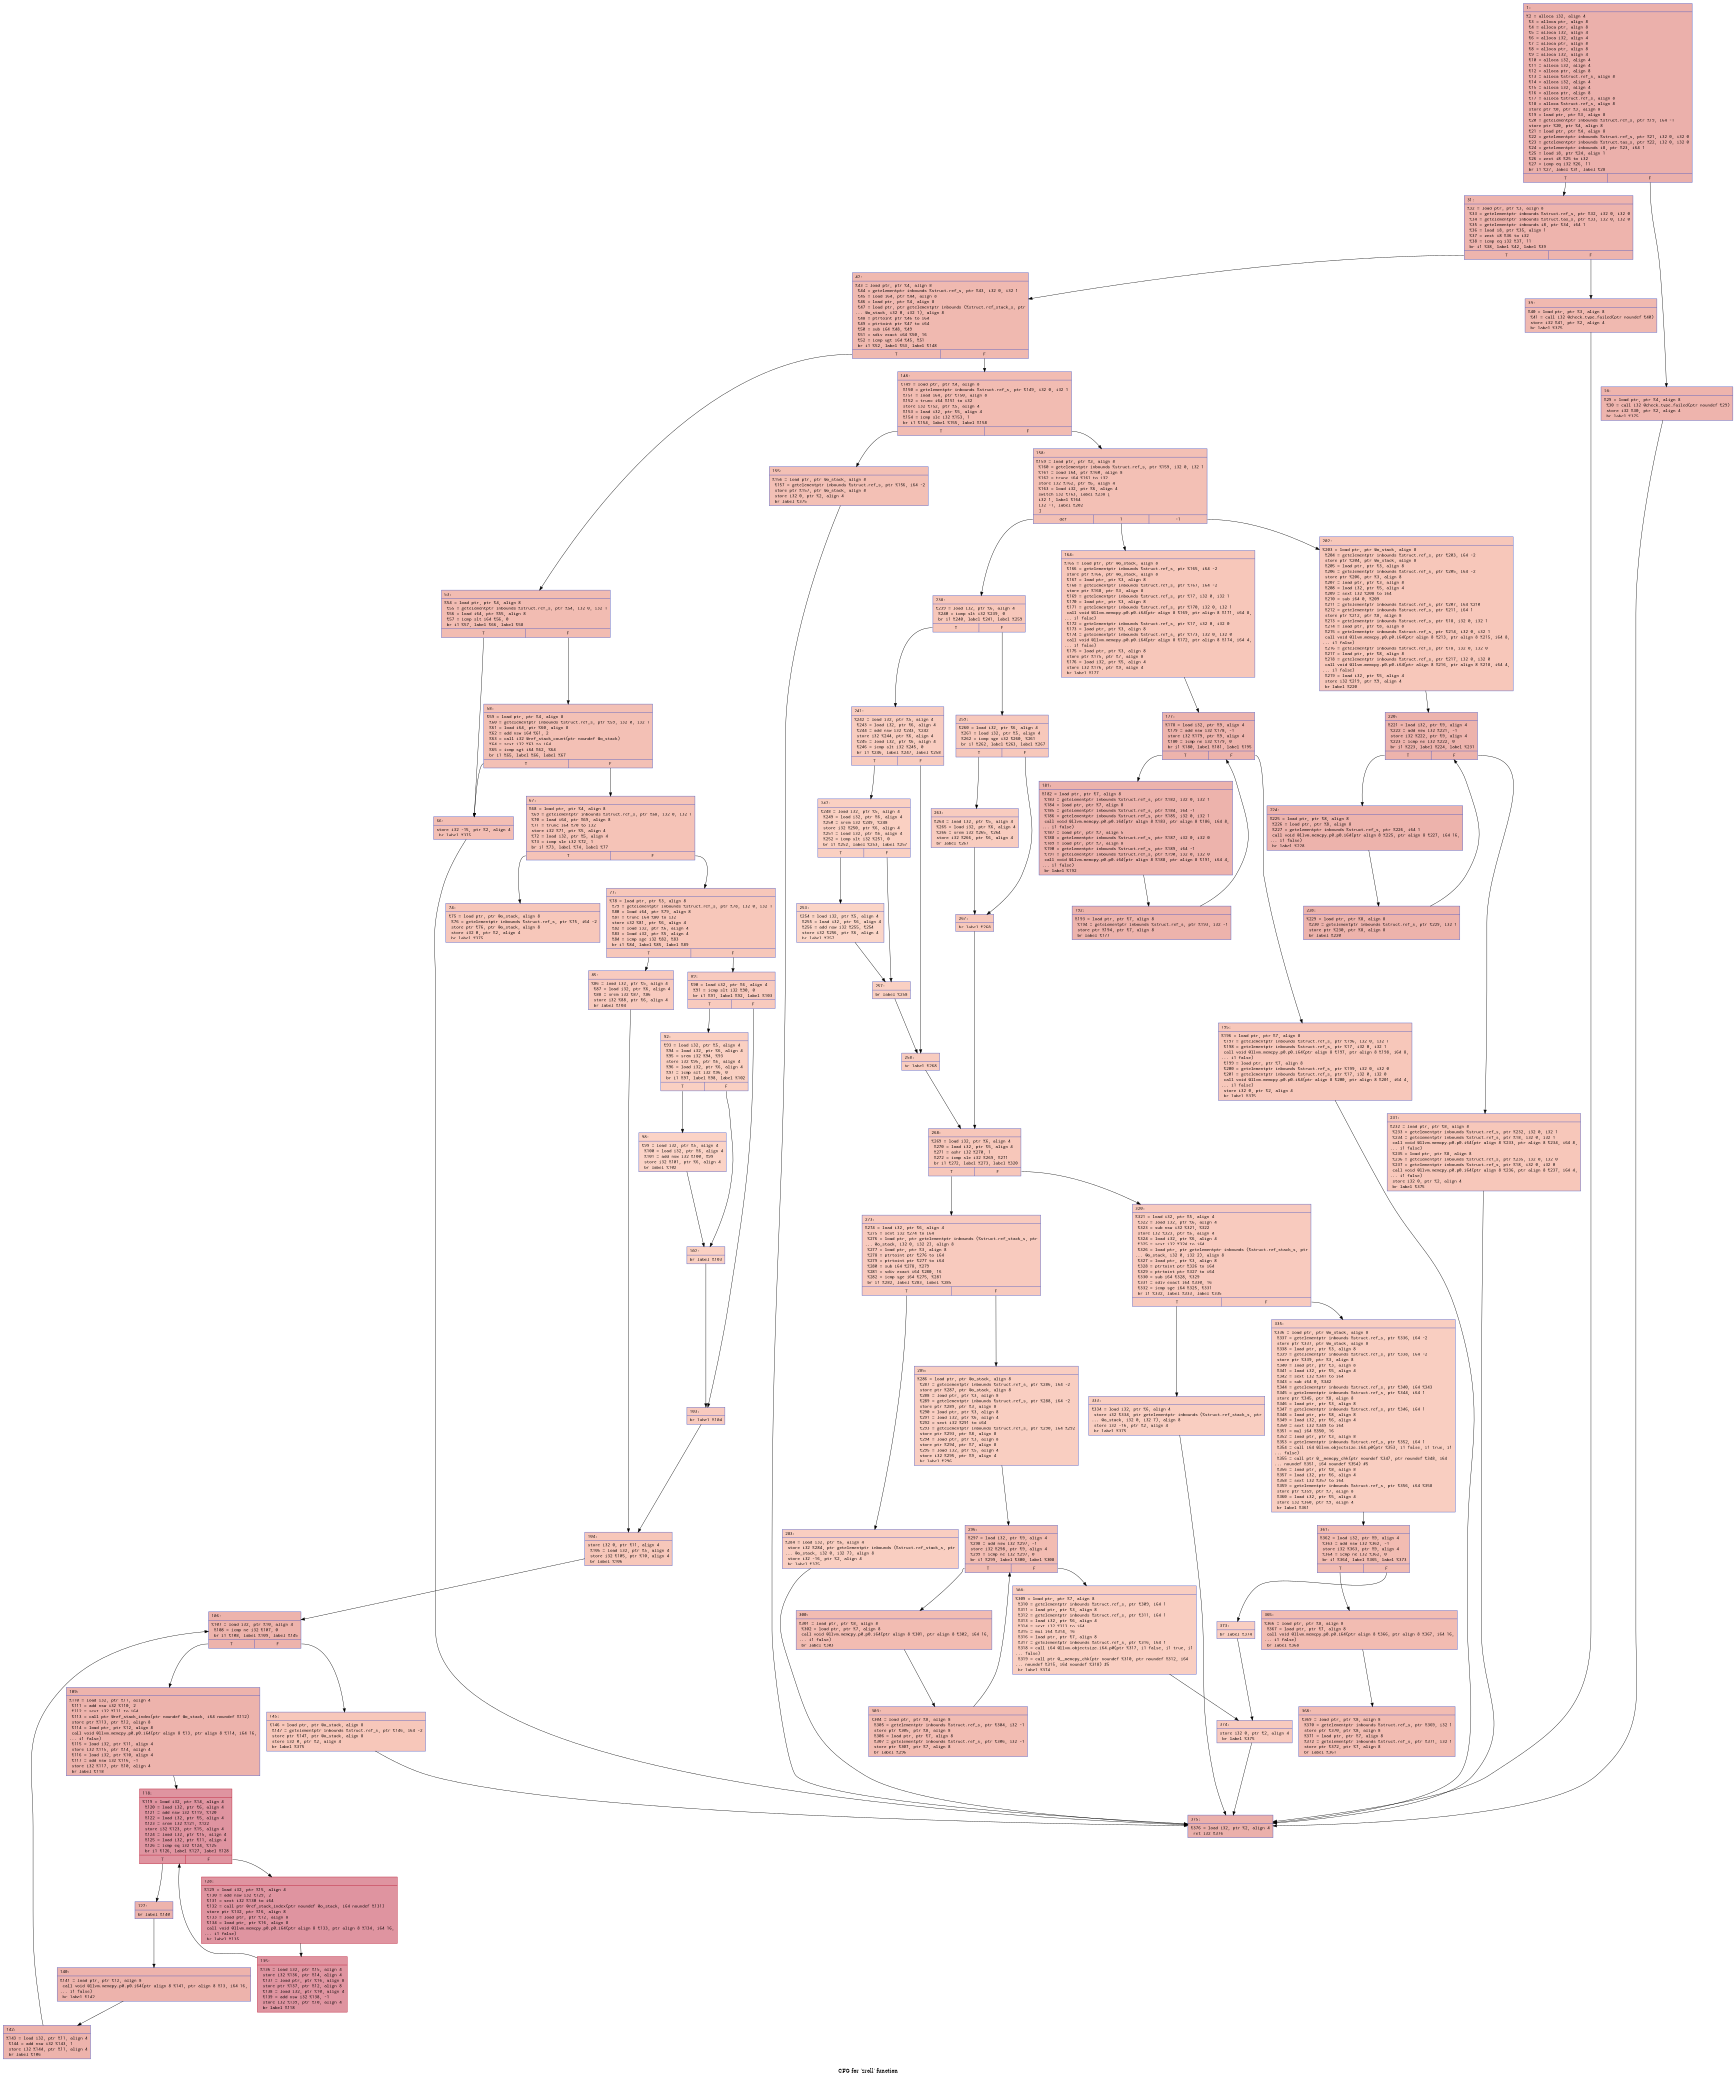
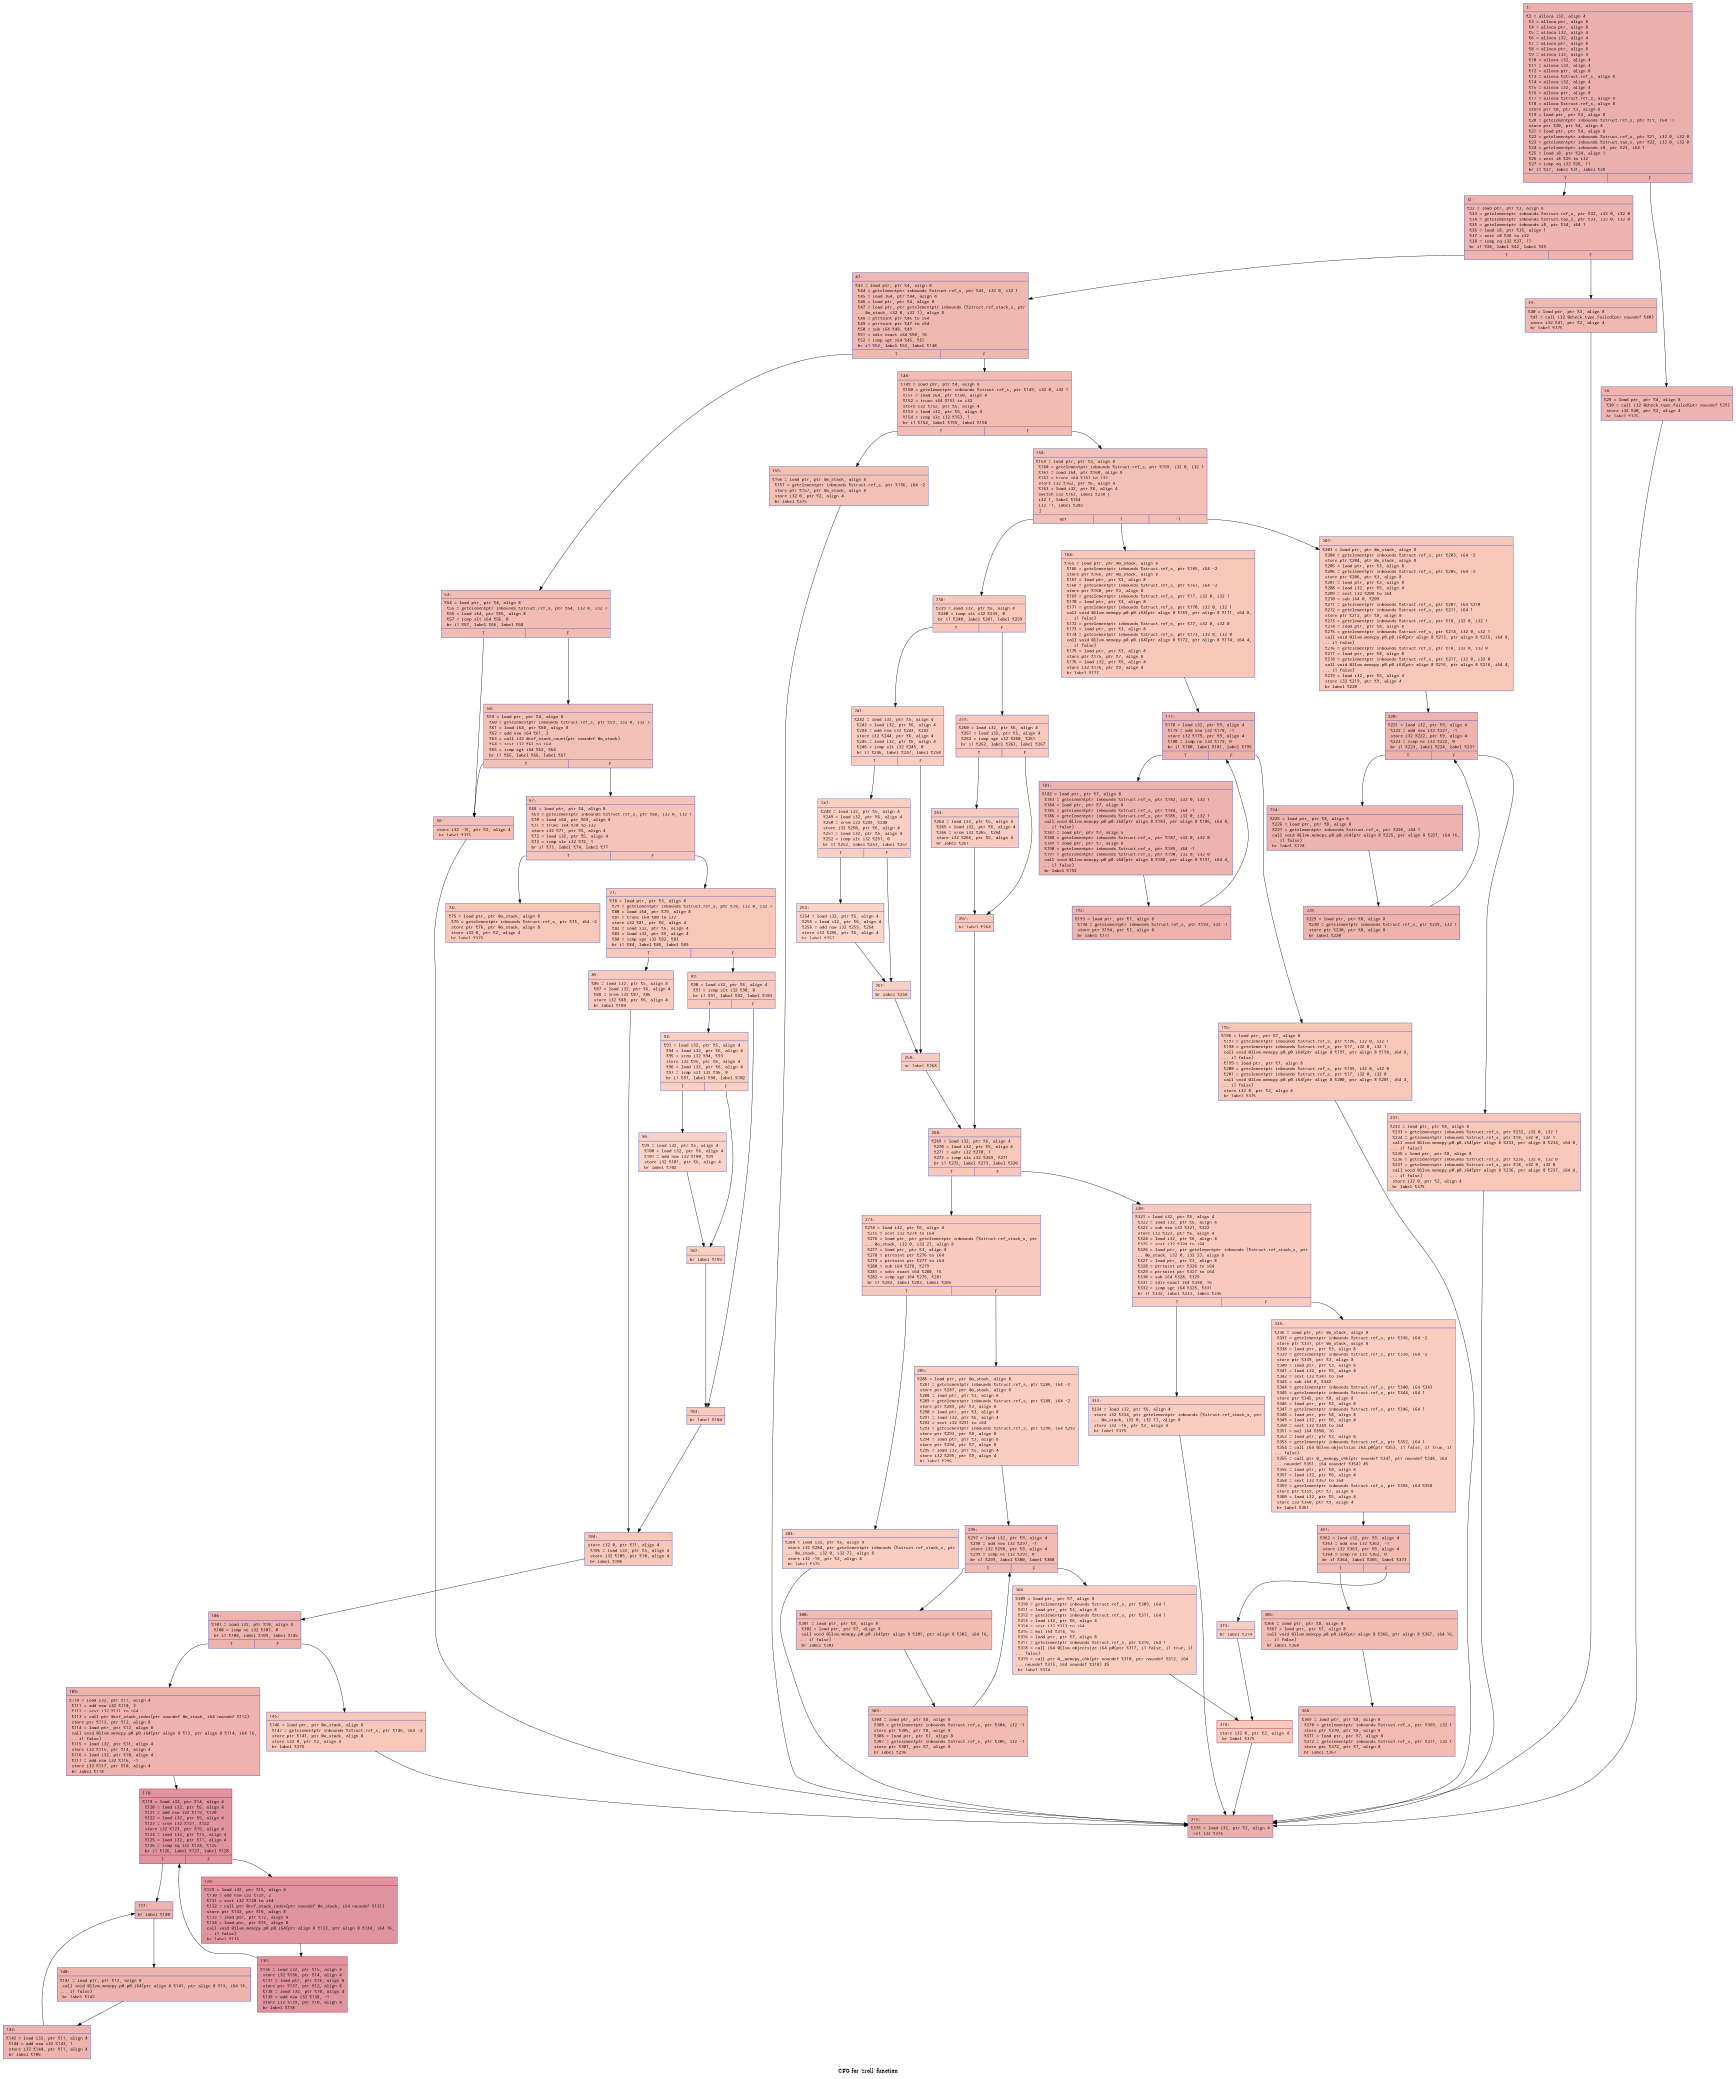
(1255, 1732) -> (1255, 1732)
(31, 1775) -> (60, 1949)
